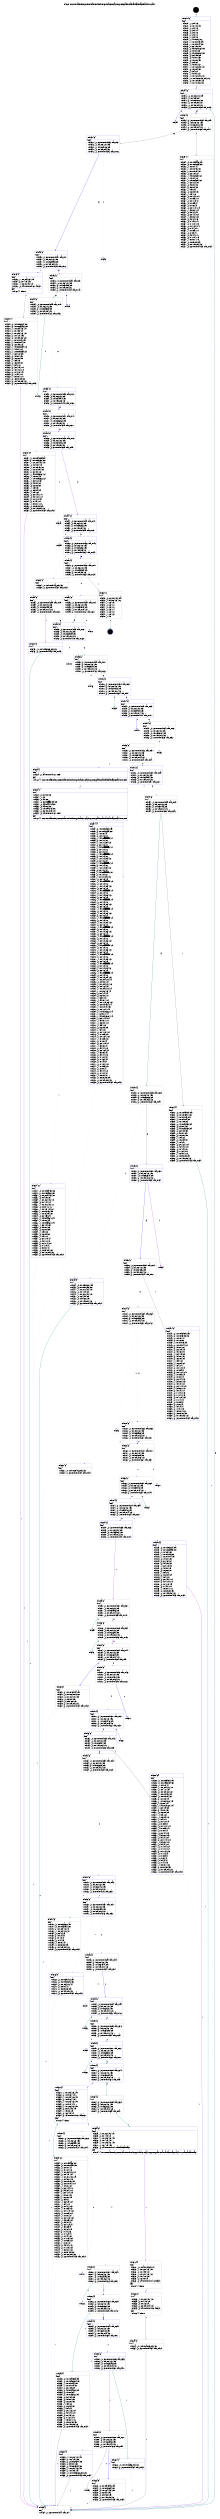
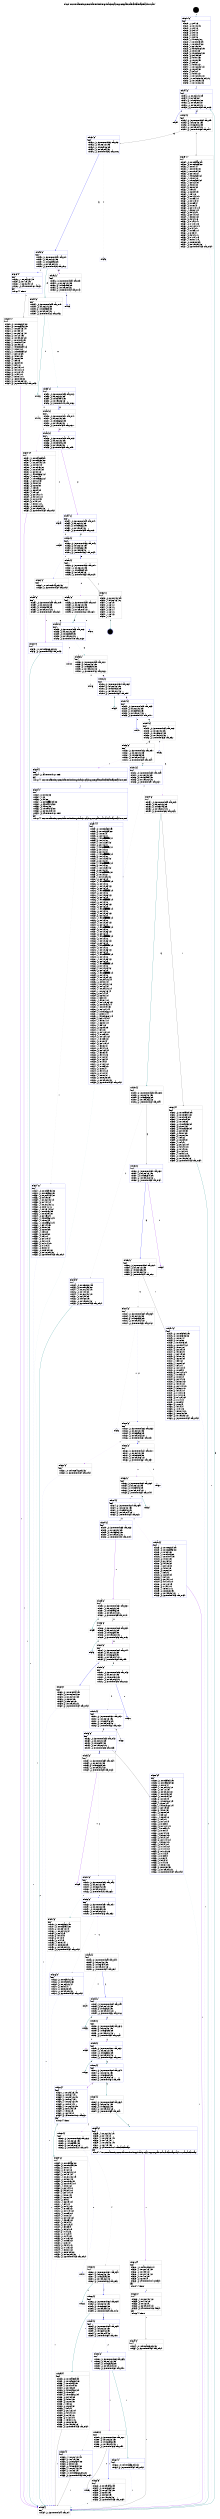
(56, 295) -> (45, 283)
none -> (38, 419)
none -> (149, 742)
(153, 789) -> (165, 767)
none -> (77, 1885)
(101, 1934) -> (97, 1935)
